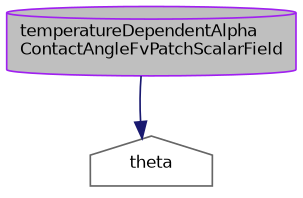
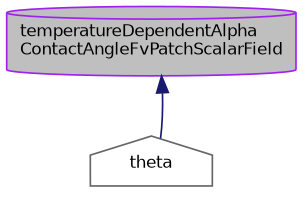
(140, 99) -> (162, 116)
